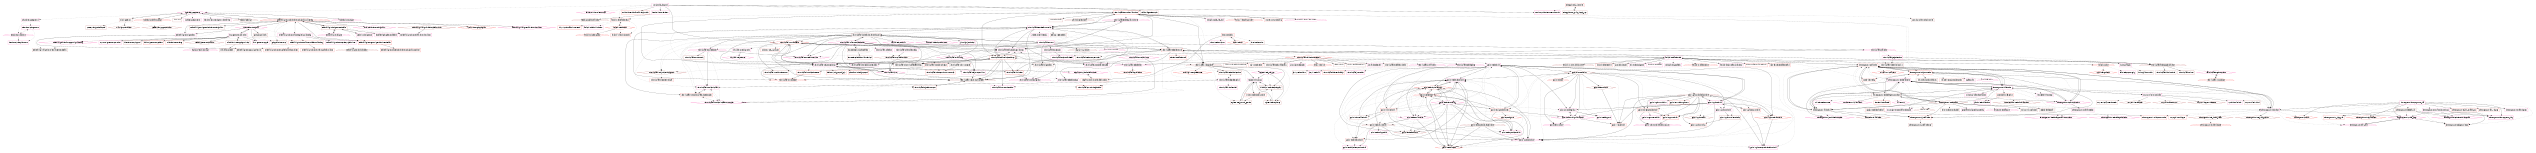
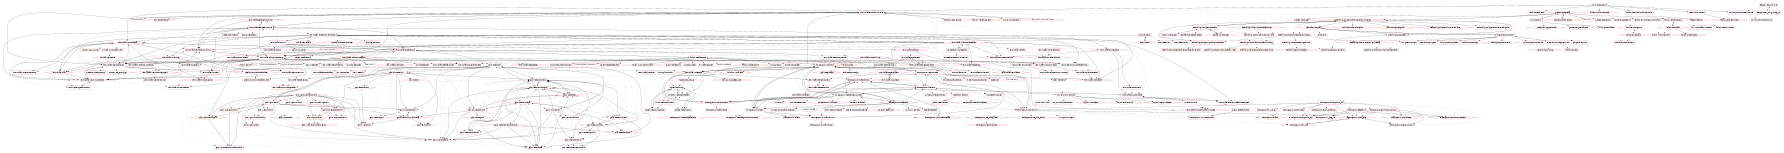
(261, 35) -> (1322, 35)
(742, 50) -> (113, 50)
(1439, 59) -> (756, 69)
